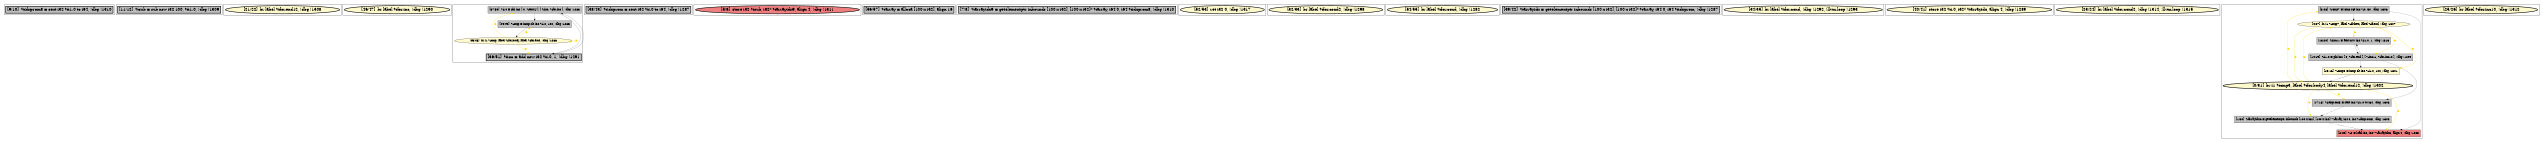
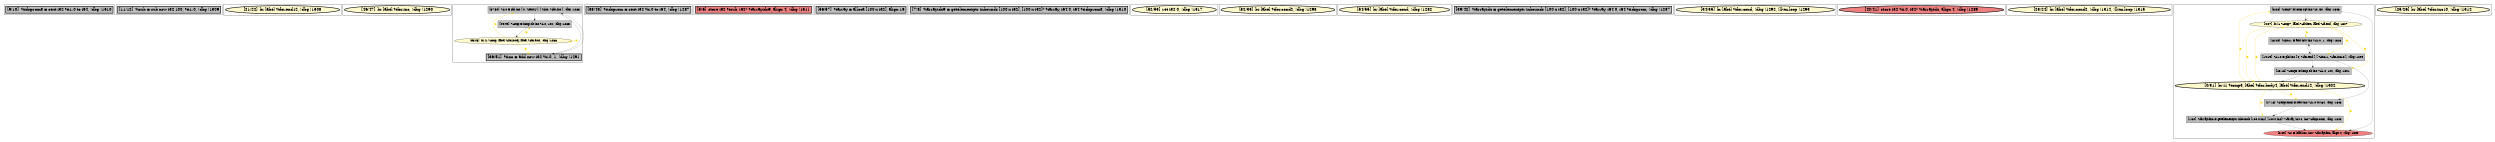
(777, 10) -> (754, 10)
(1969, 10) -> (1921, 10)
(2361, 71) -> (2313, 71)
(2379, 133) -> (2318, 133)
